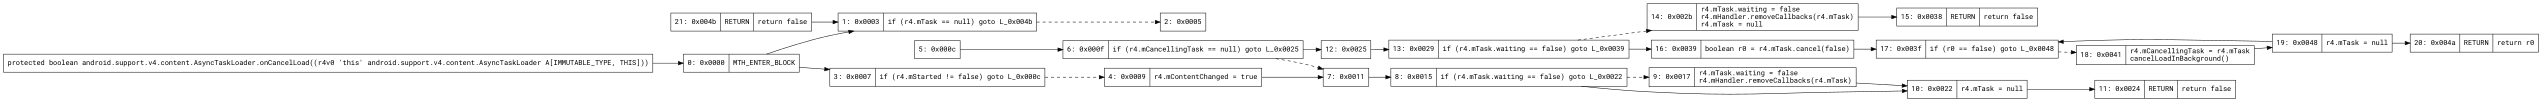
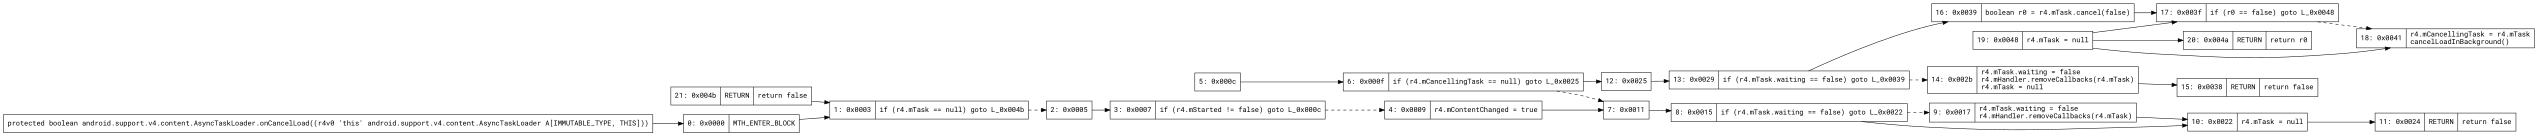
(2261, 48) -> (2239, 58)
(812, 68) -> (1099, 110)
